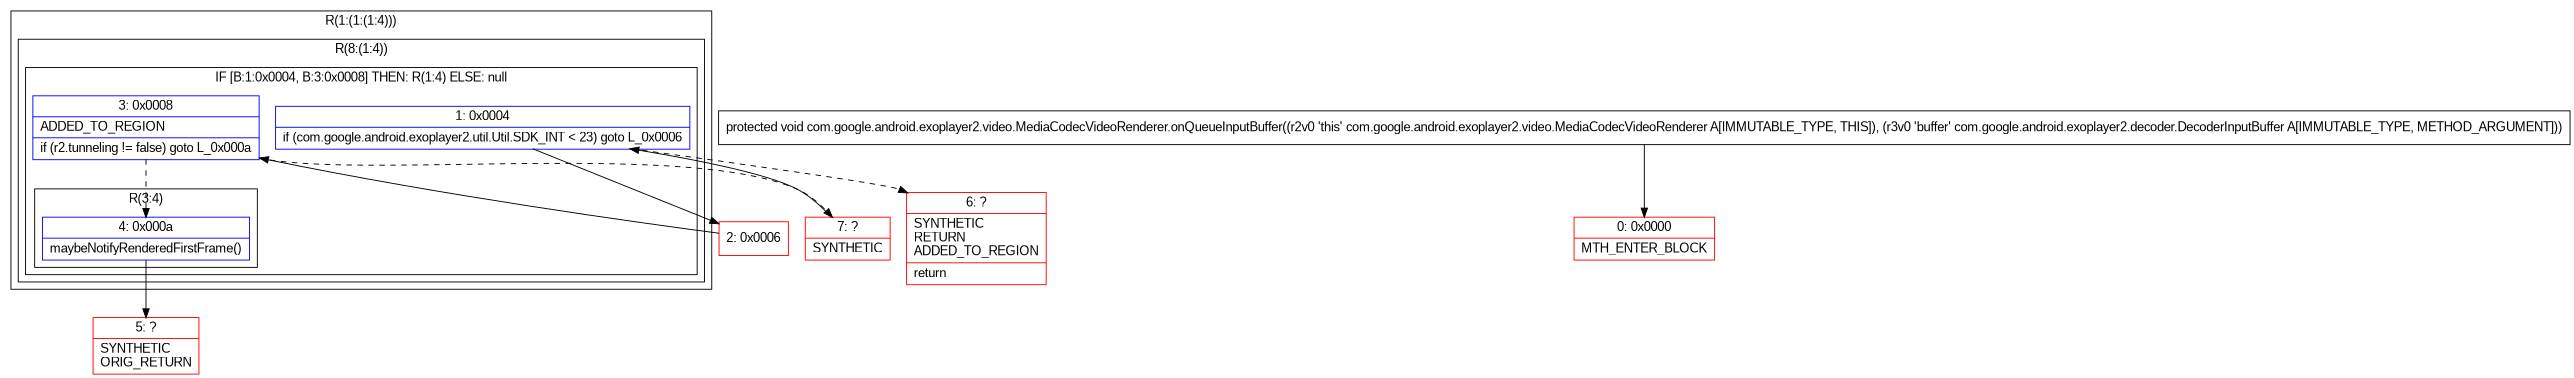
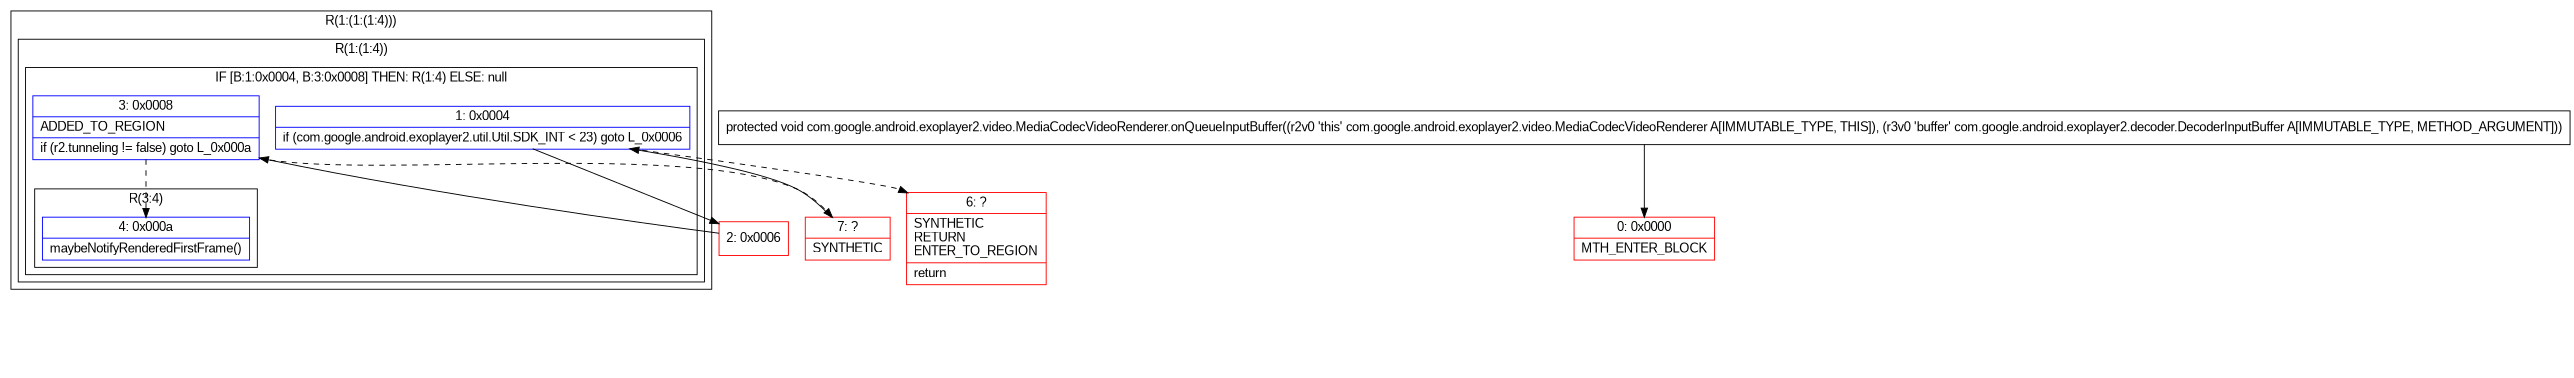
(361, 50) -> (361, 50)
(976, 251) -> (976, 251)
(146, 346) -> none
